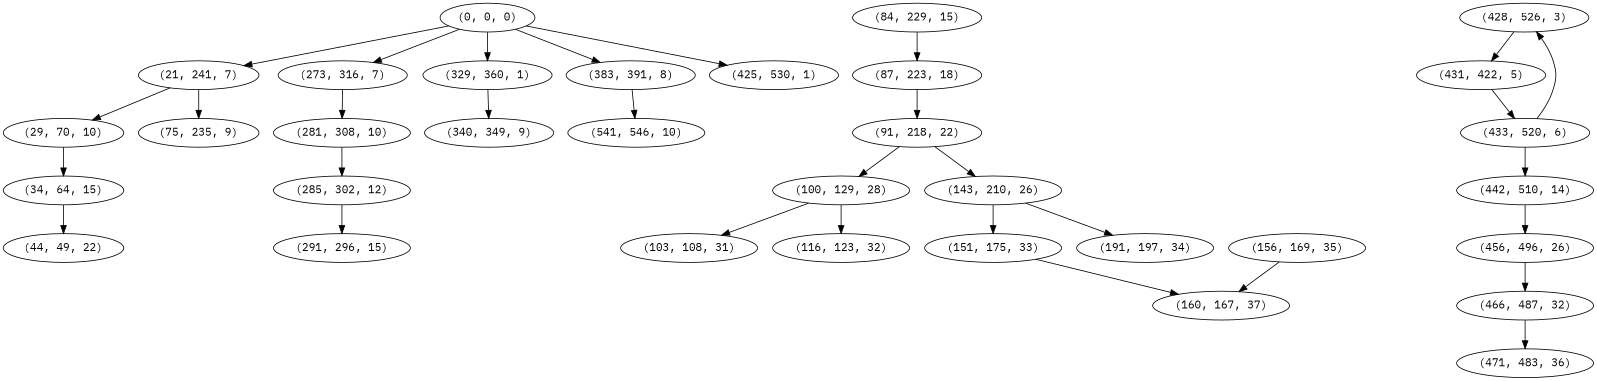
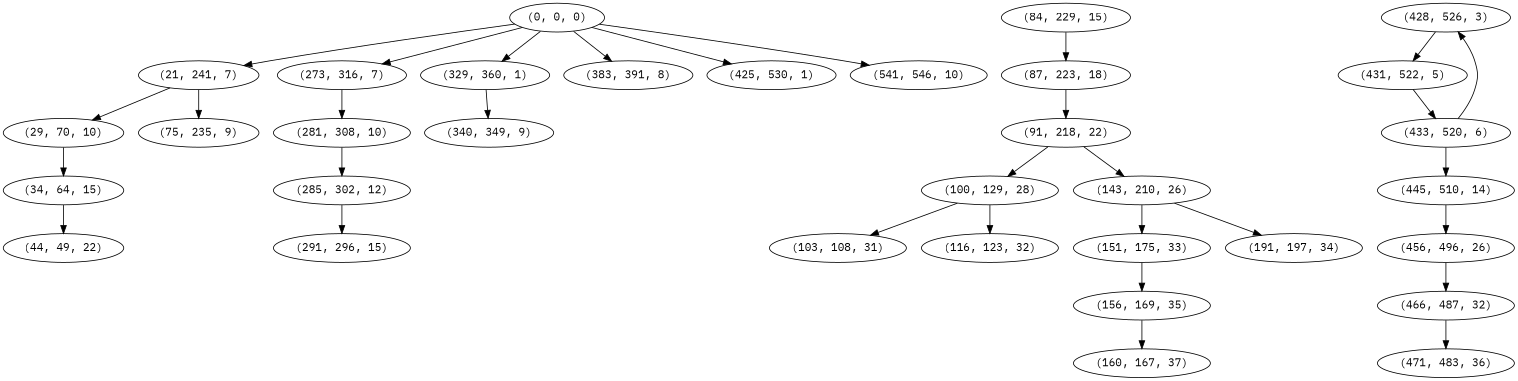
(1481, 75) -> (1403, 75)
(633, 100) -> (730, 43)
(1525, 190) -> (1446, 190)
(1103, 276) -> (1142, 273)
